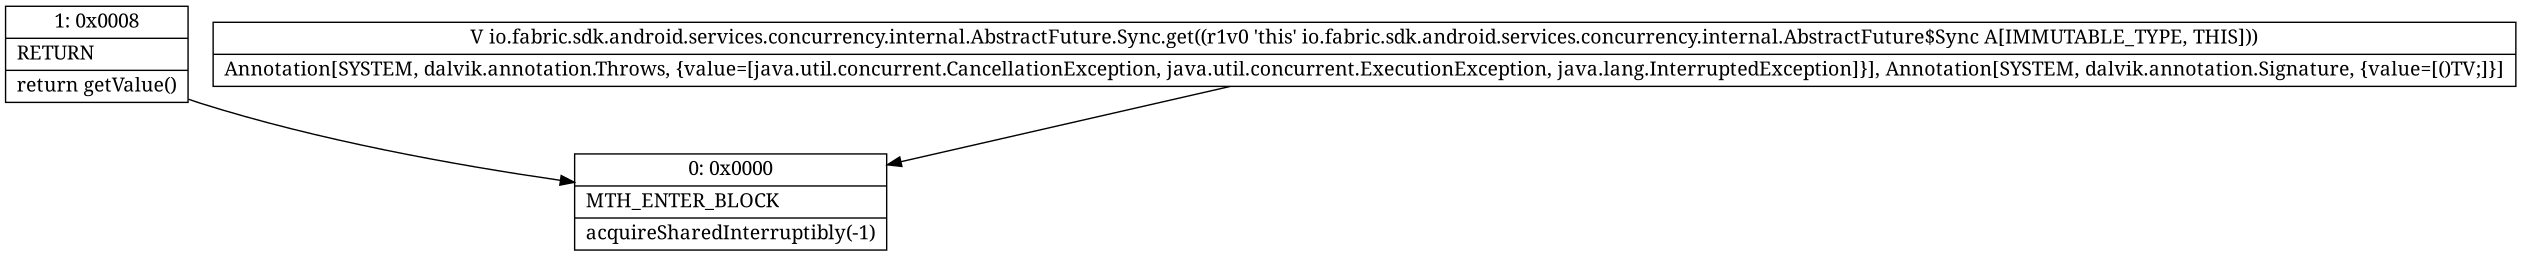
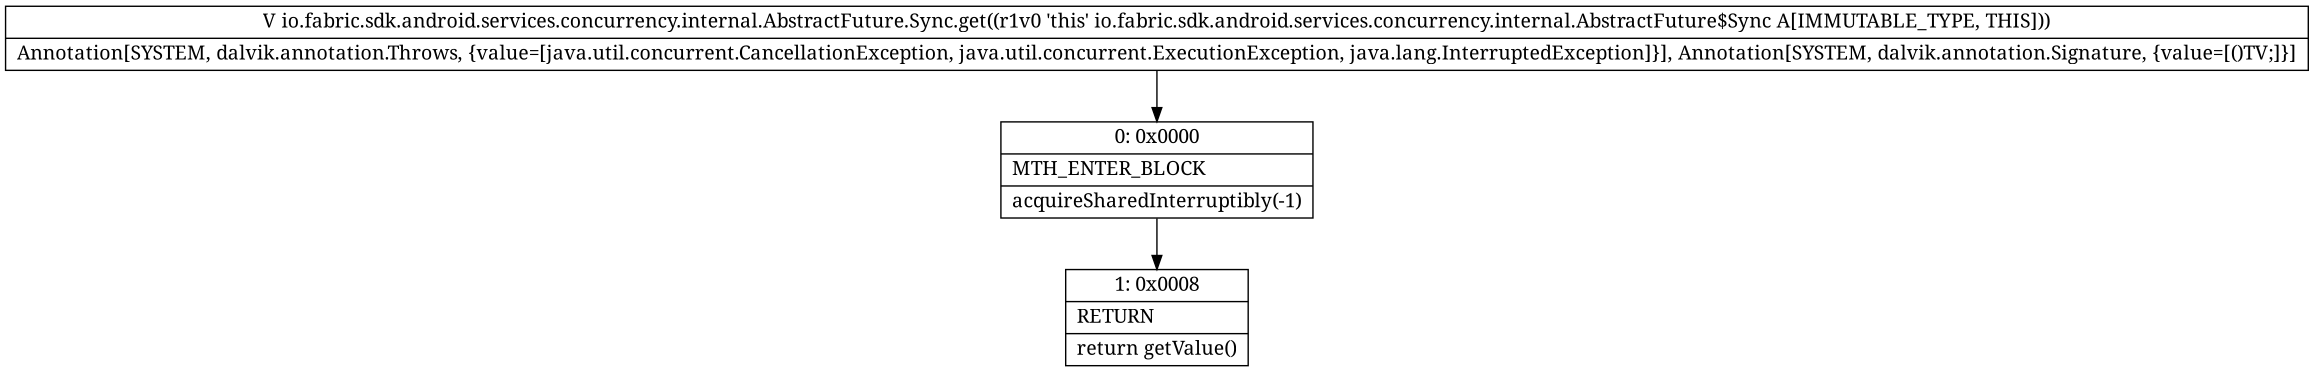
(373, 147) -> (1157, 237)
